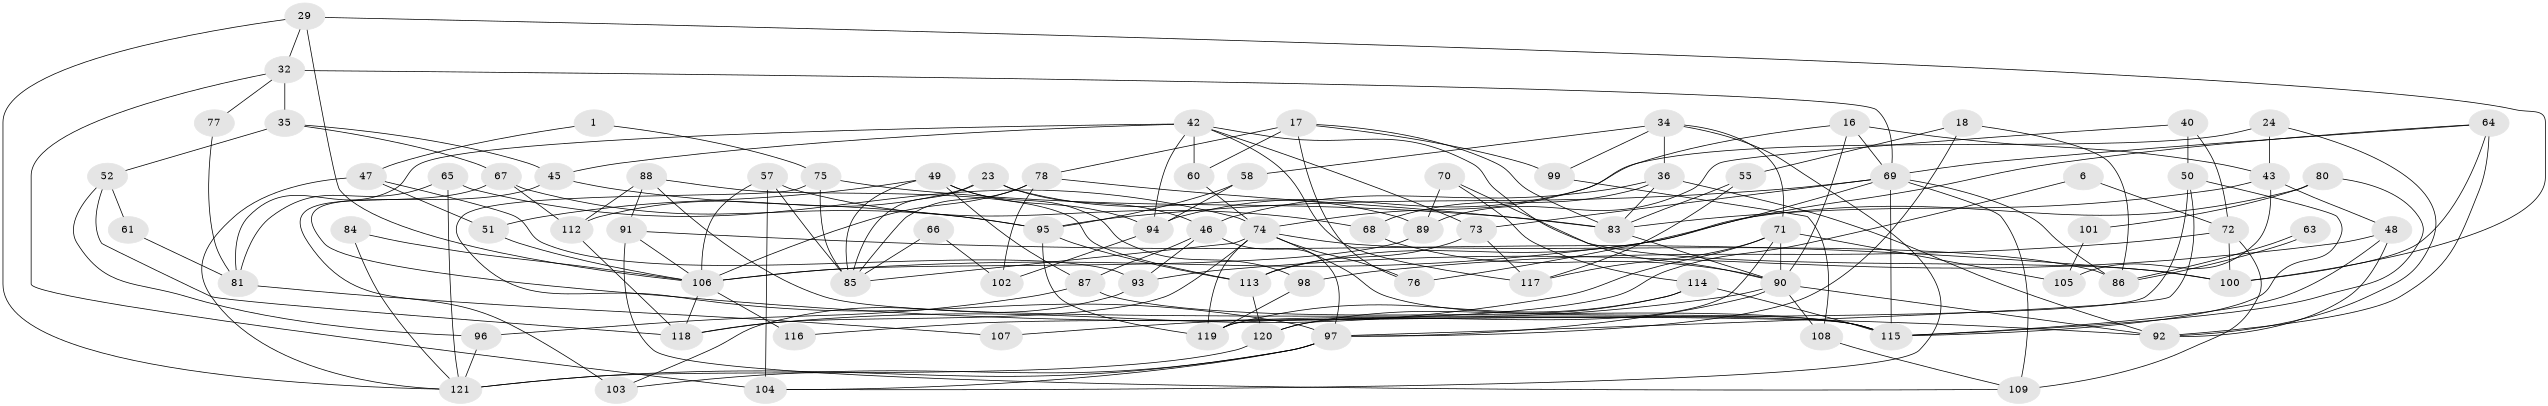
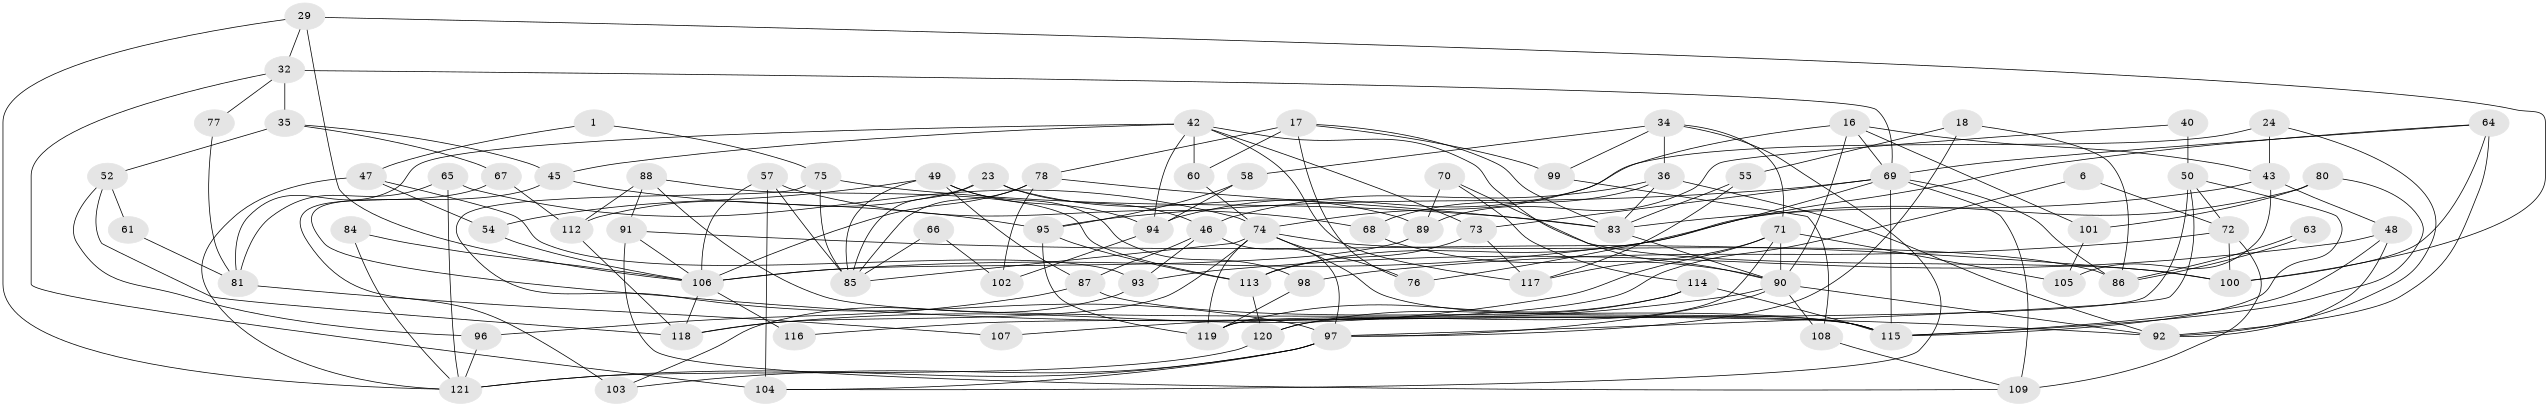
none -> (1964, 174)
(2218, 174) -> (2208, 202)
(769, 213) -> none
(489, 230) -> (489, 230)
